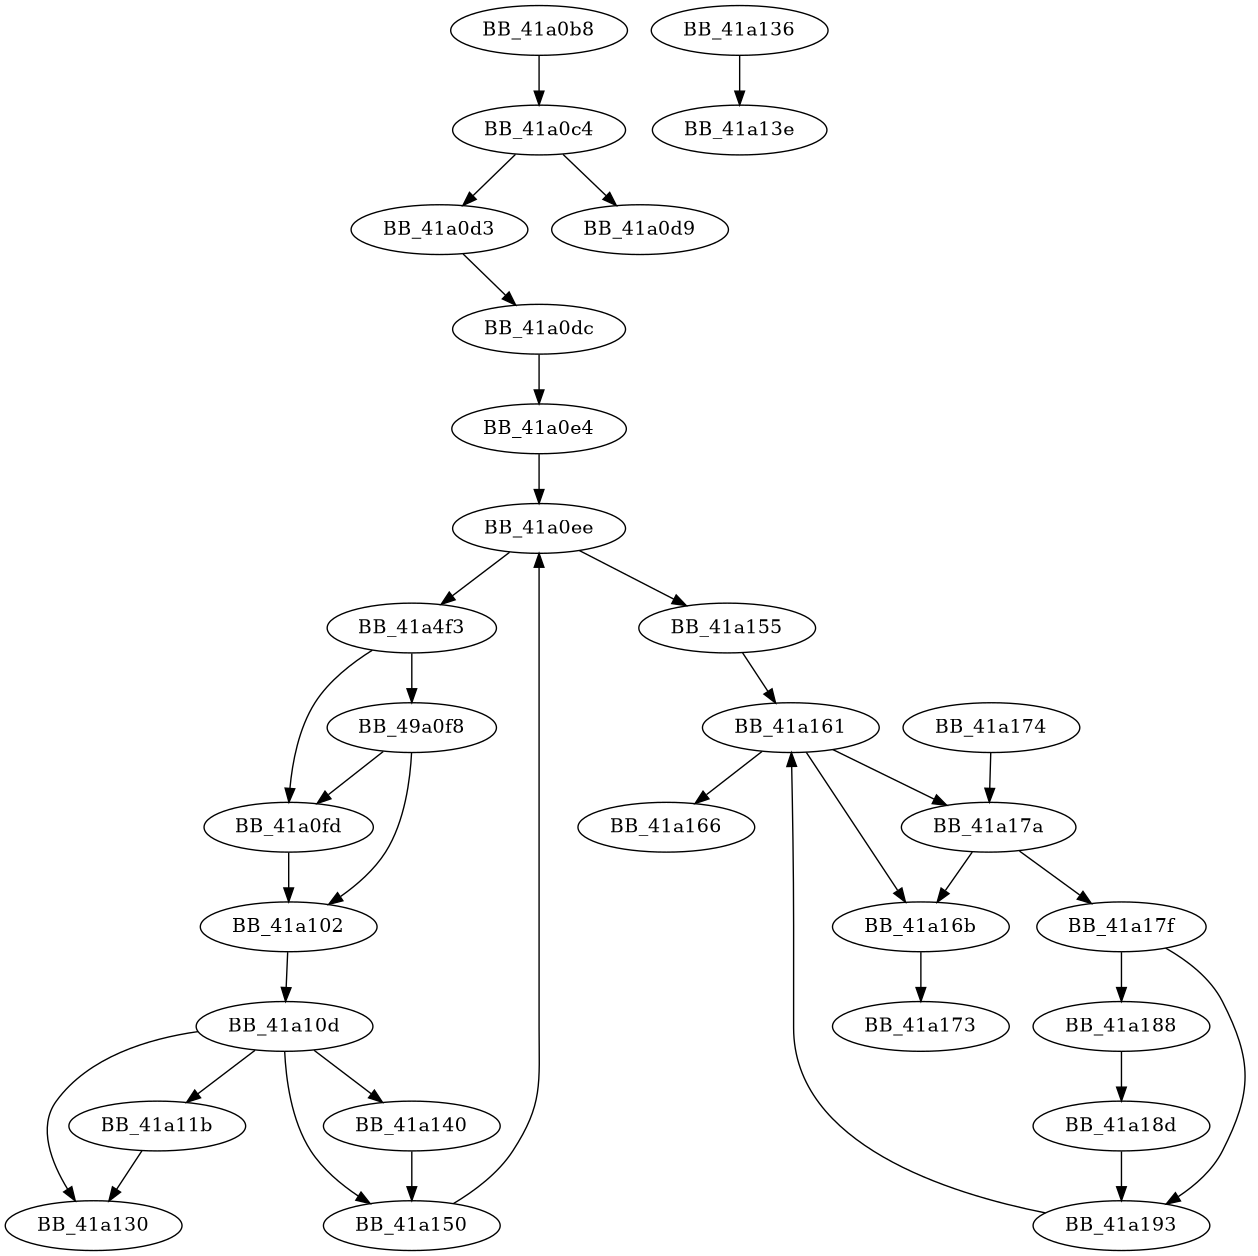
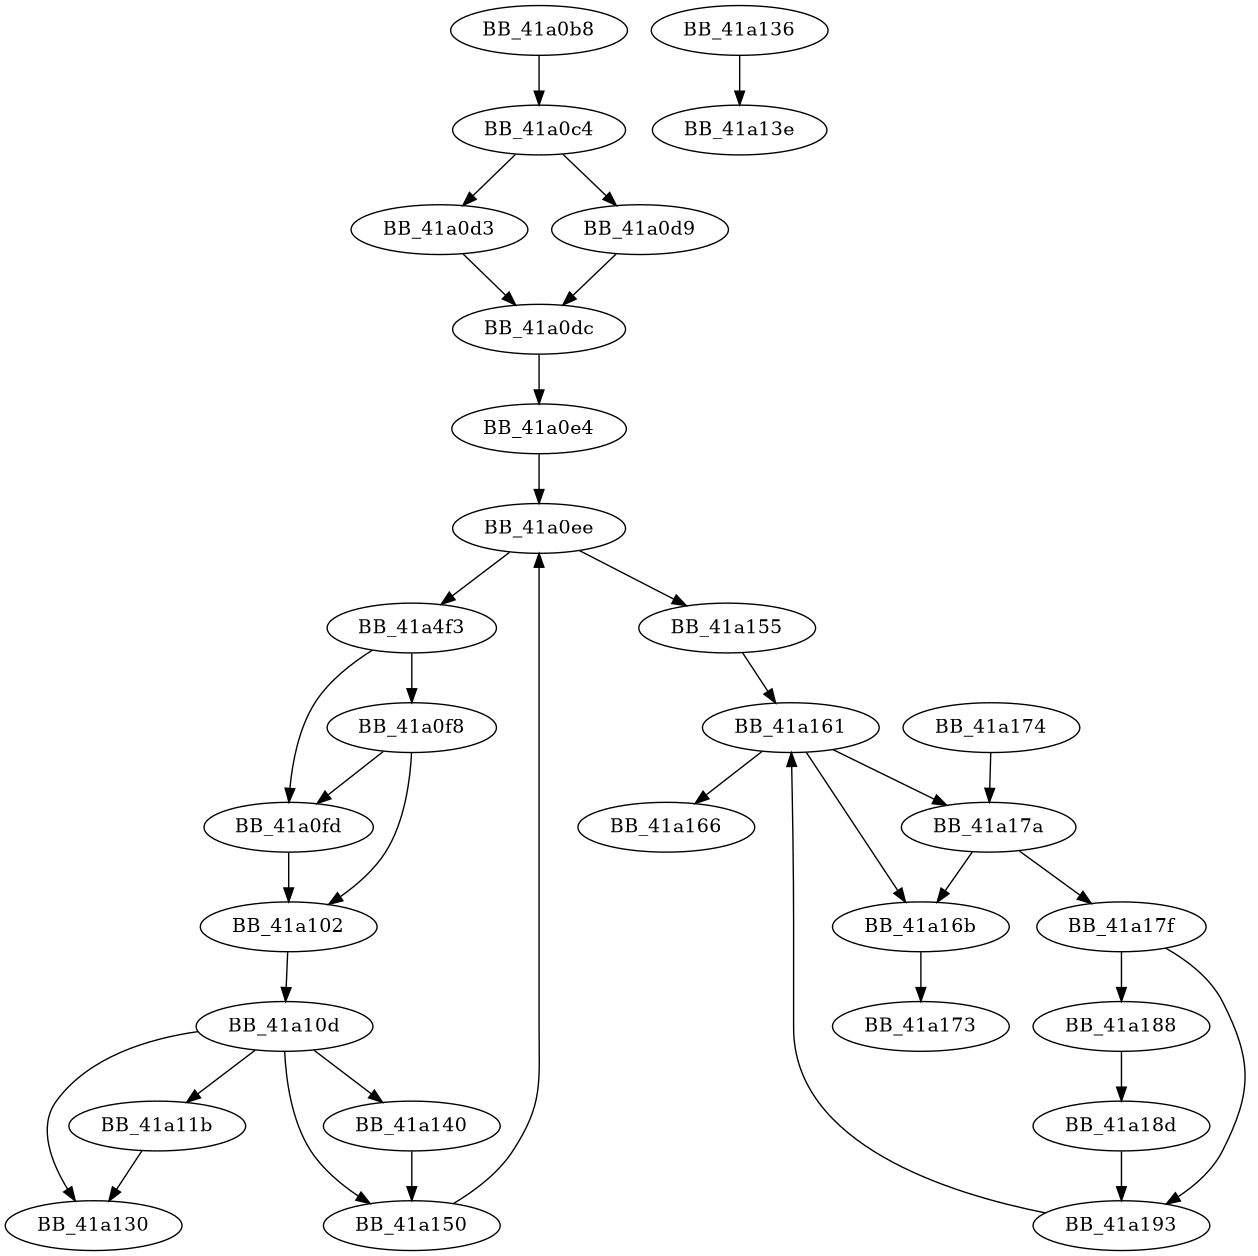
none -> (595, 275)
(412, 728) -> (412, 728)
